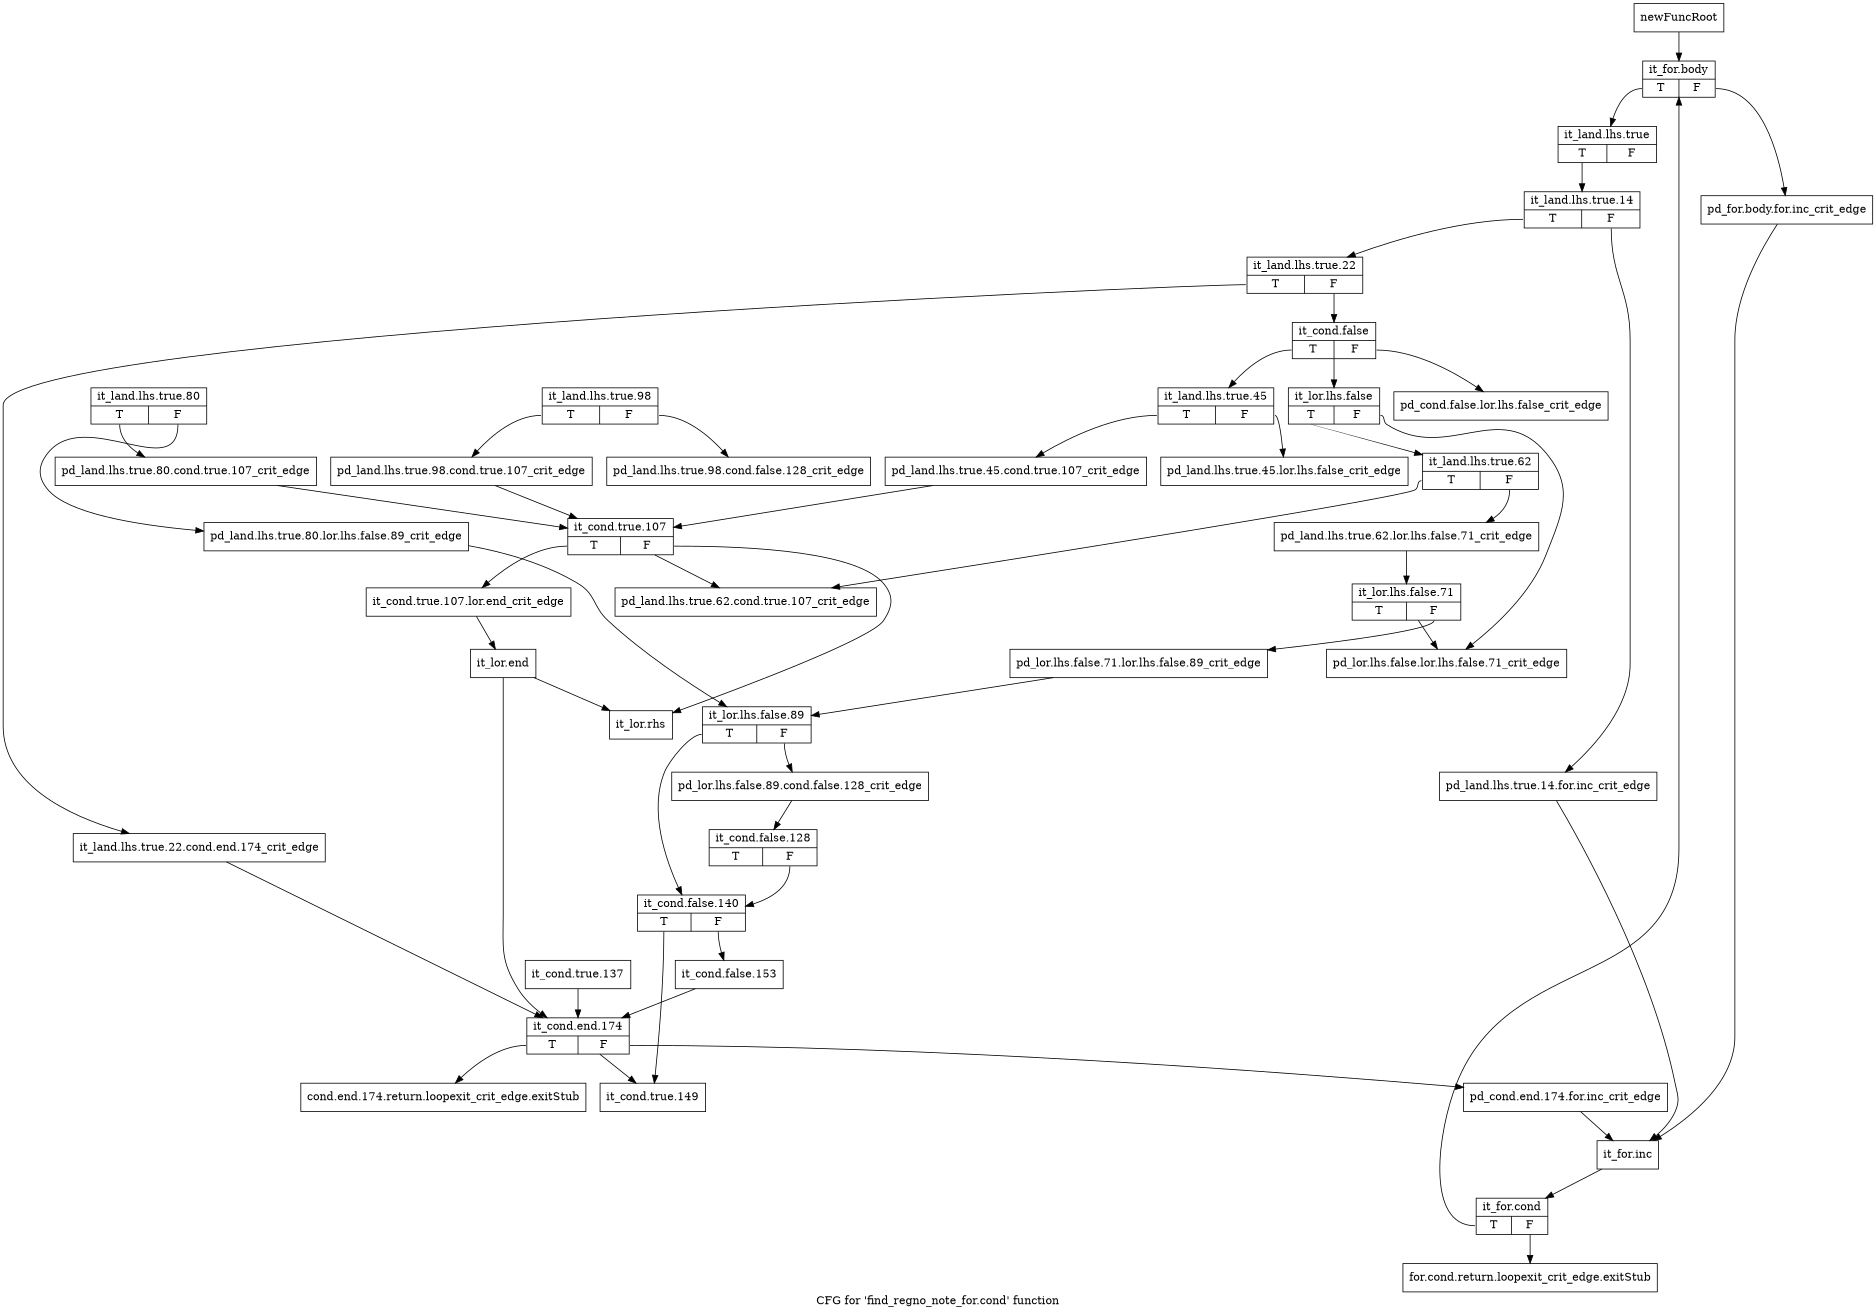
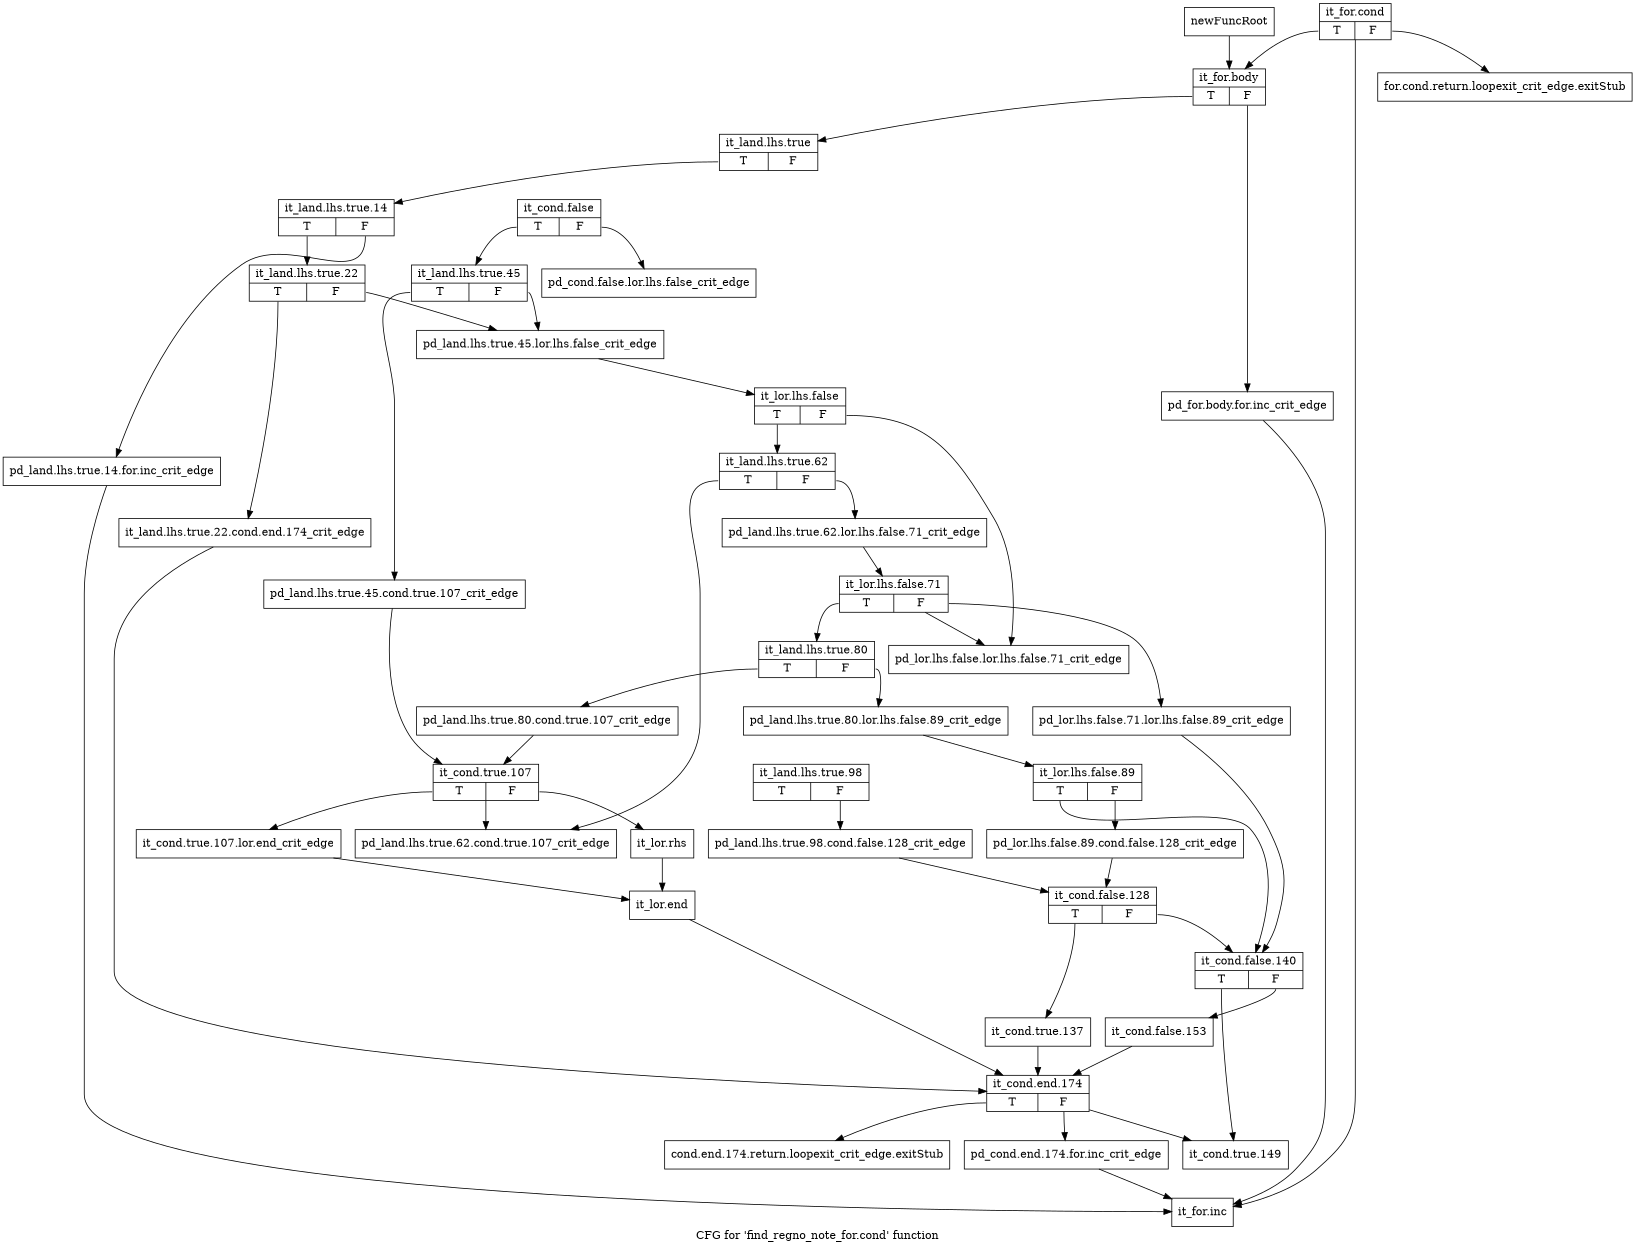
(1334, 304) -> (428, 309)
(1334, 369) -> (672, 376)
(461, 471) -> none
none -> (823, 614)
(568, 693) -> (662, 870)
(936, 696) -> (1267, 826)
none -> (970, 874)
none -> (1067, 969)
(1577, 1182) -> (1355, 653)
